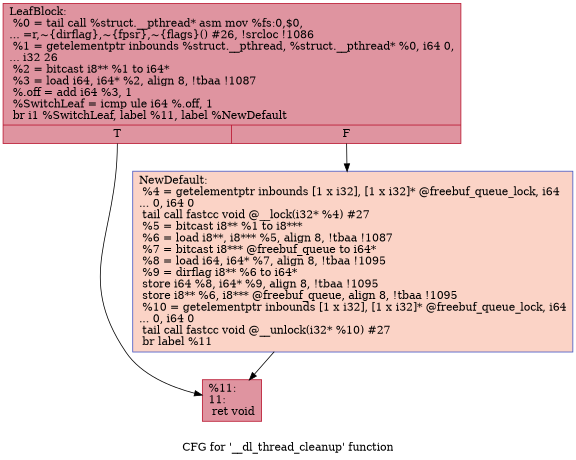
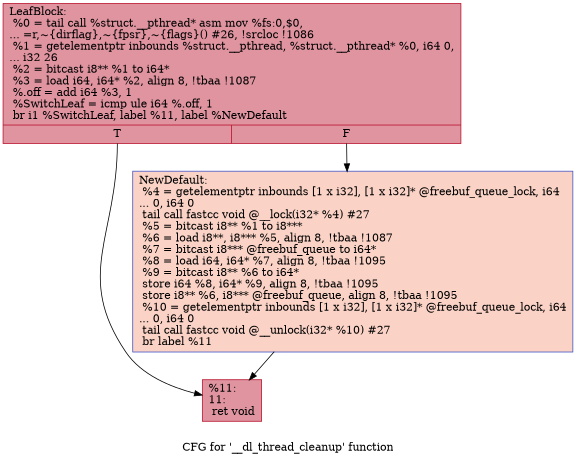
(218, 273) -> (219, 273)
